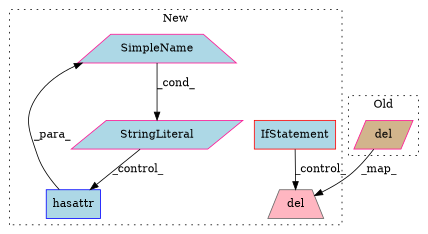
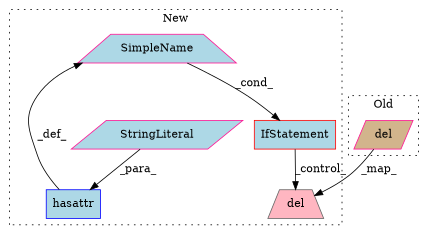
(157, 88) -> (232, 86)
(52, 135) -> (52, 135)
(138, 169) -> (138, 169)
